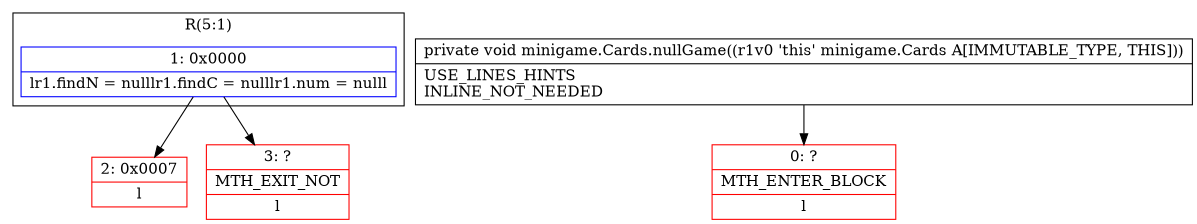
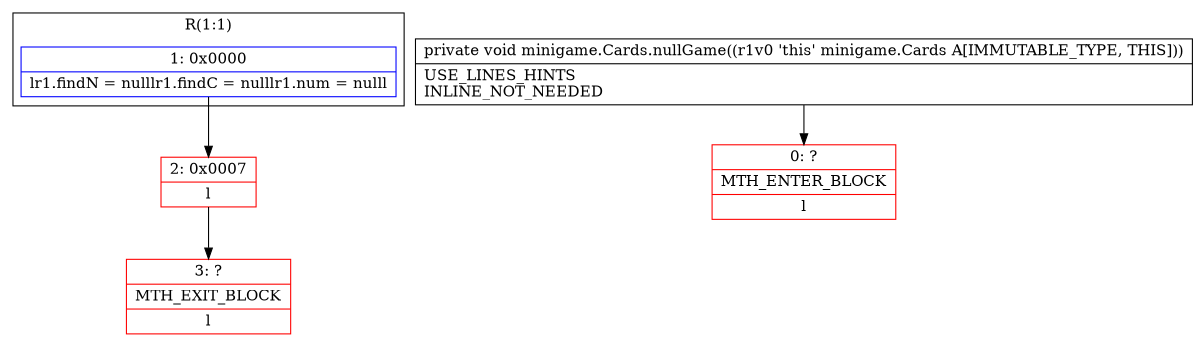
(209, 25) -> (209, 25)
(236, 116) -> (209, 227)
(278, 182) -> (209, 296)
